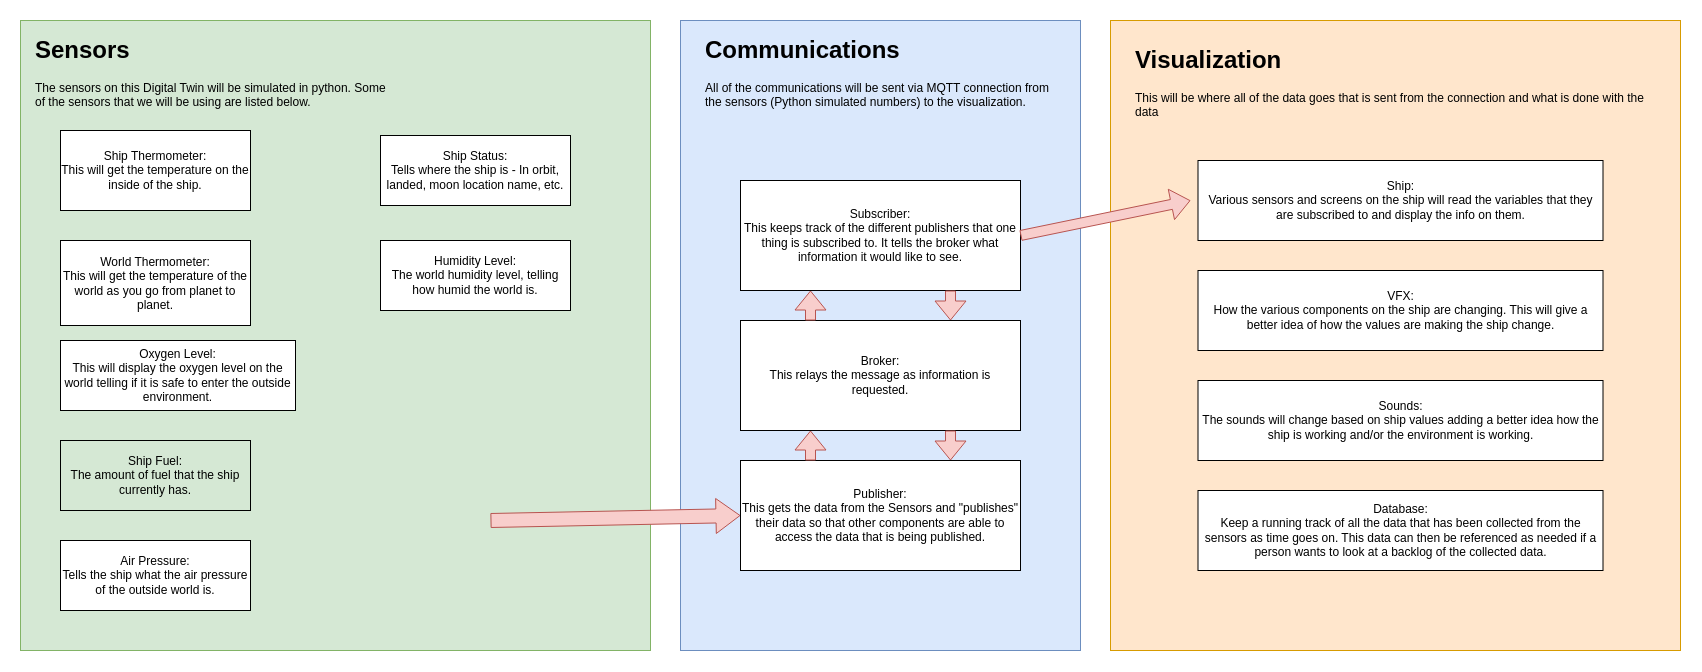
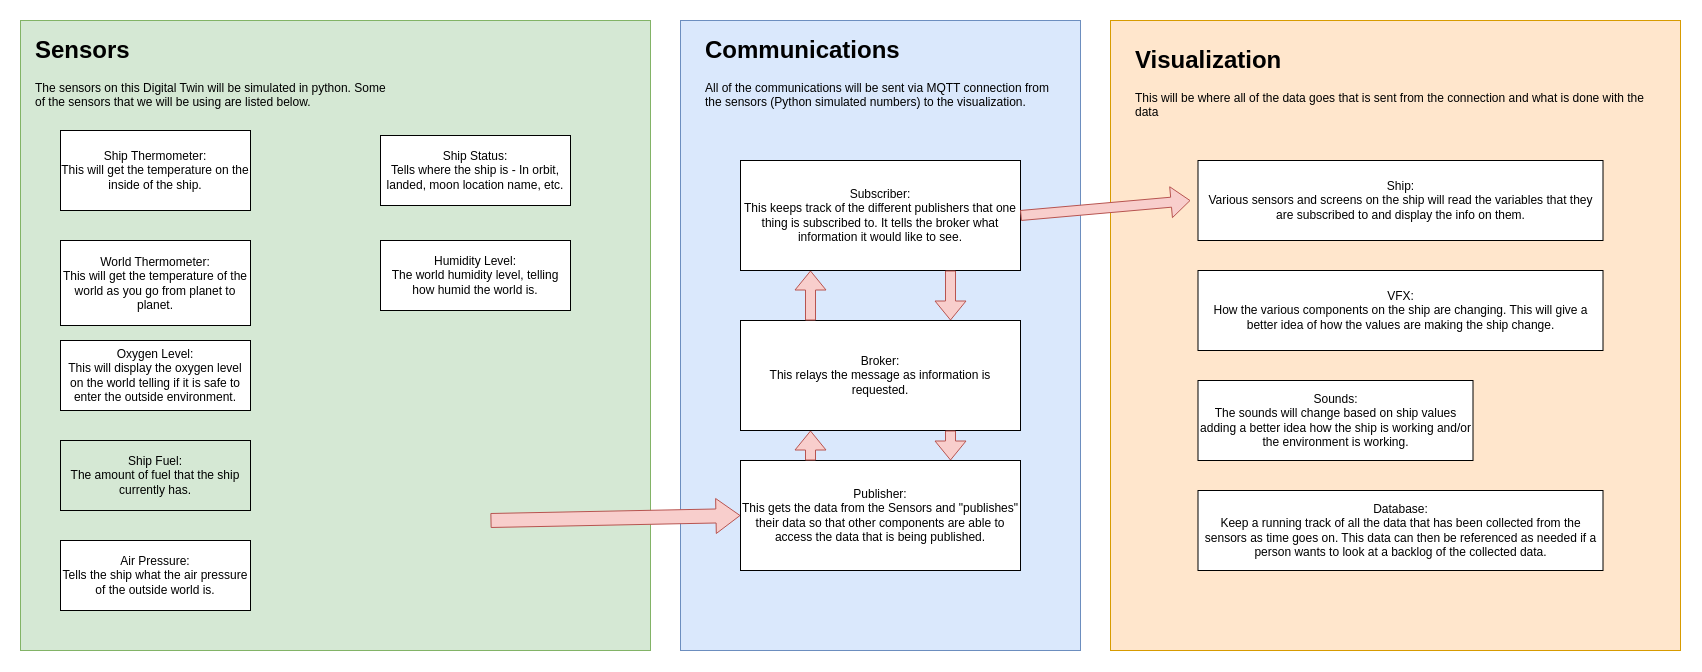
(881, 236) -> (881, 216)
(178, 376) -> (156, 376)
(1401, 421) -> (1336, 421)
